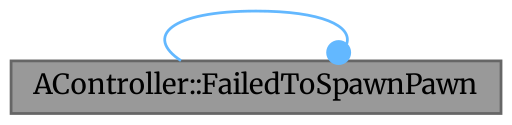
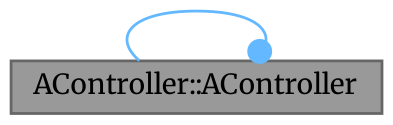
(256, 87) -> (197, 87)
